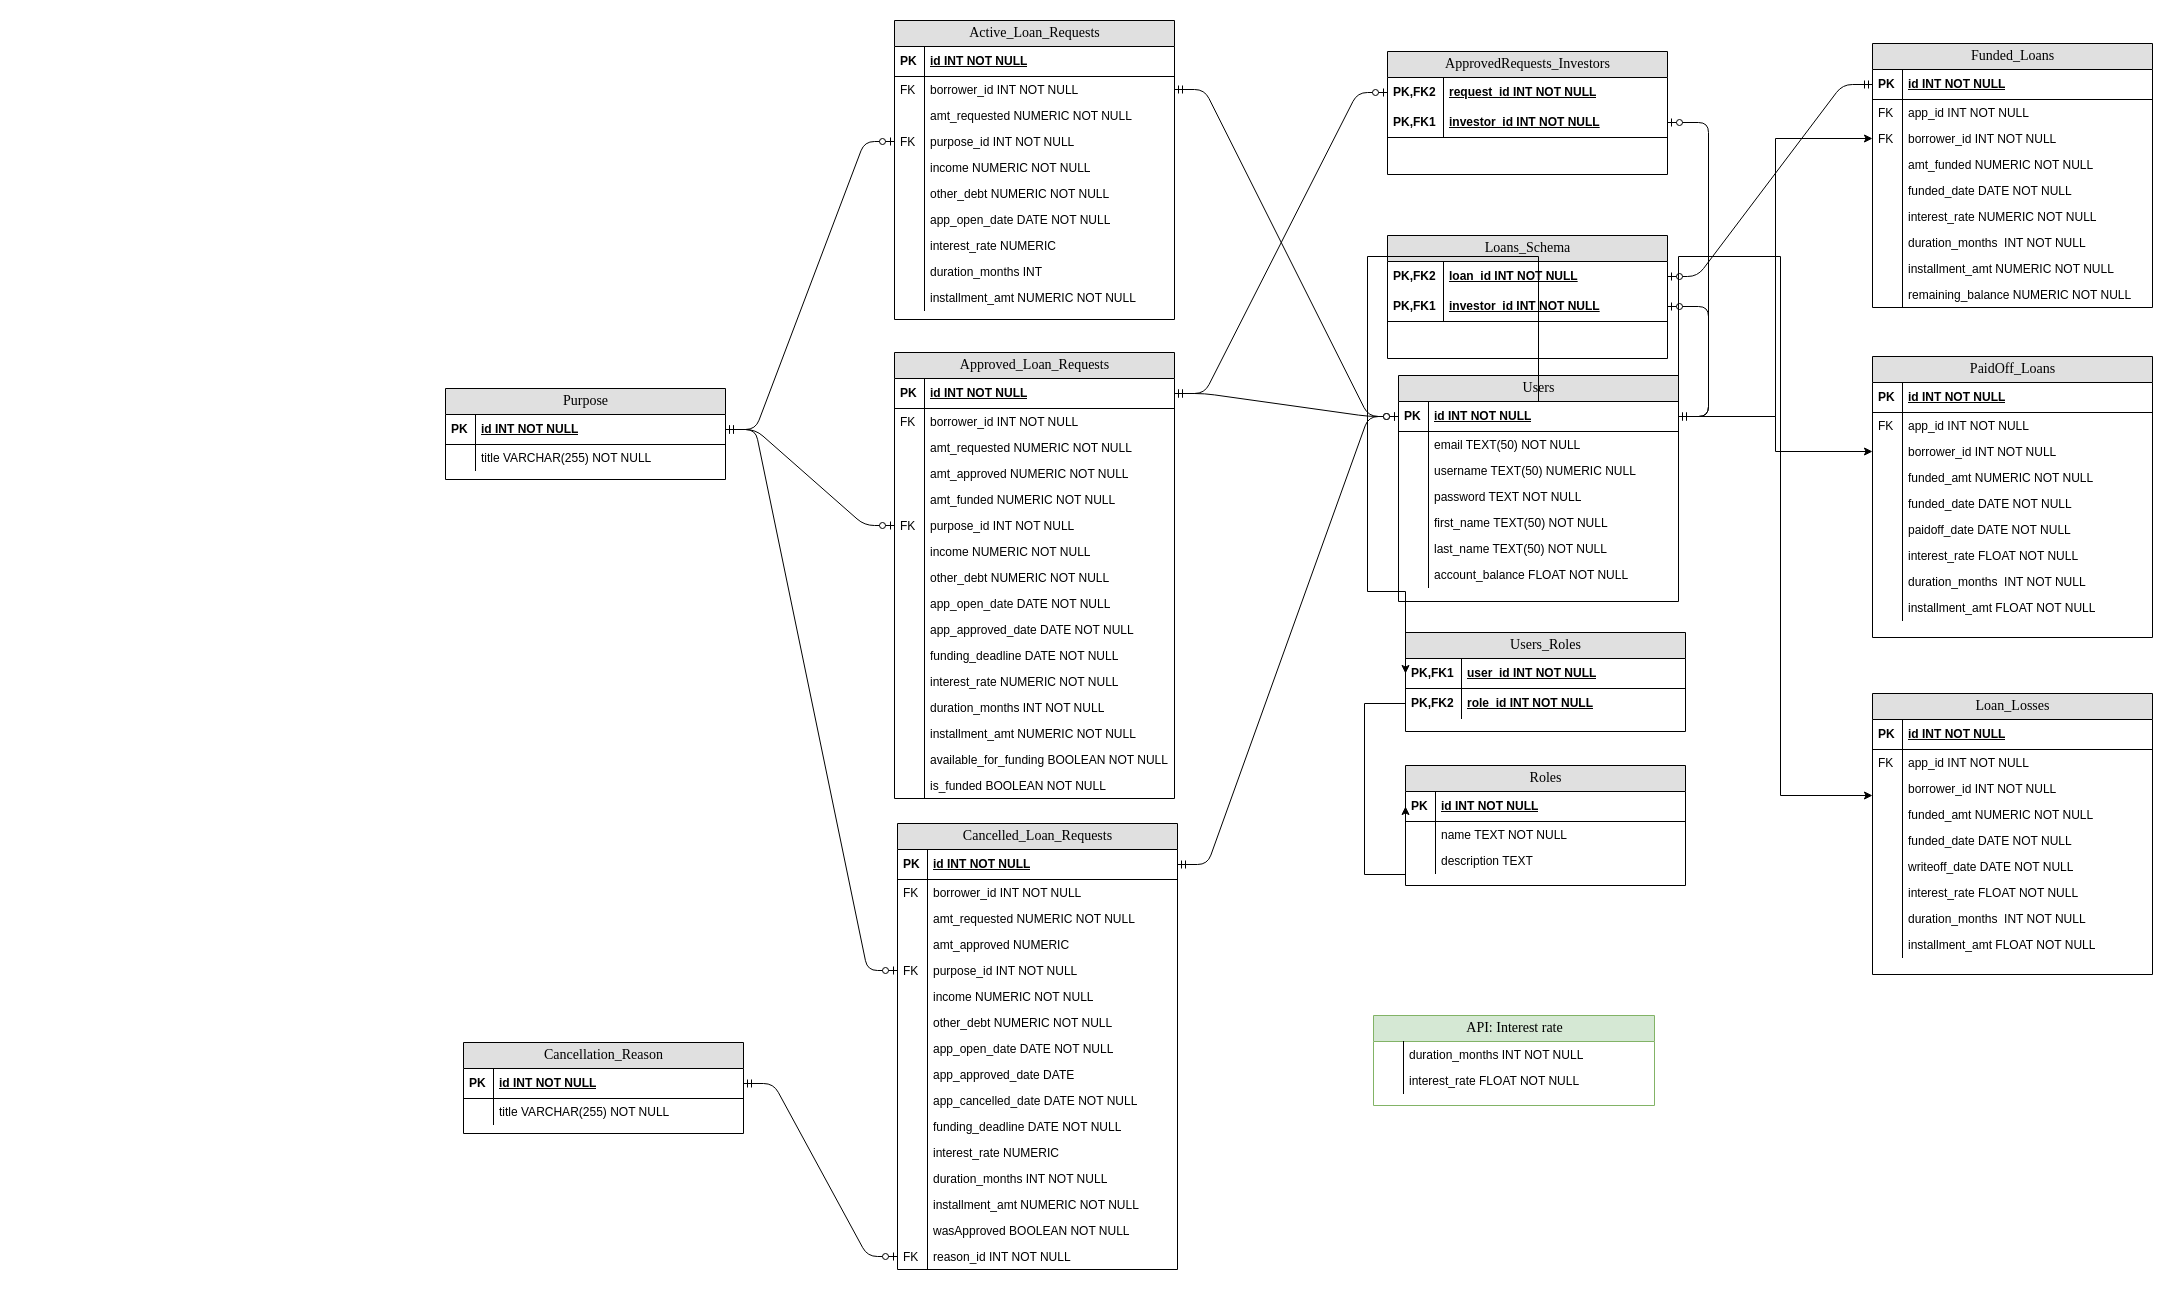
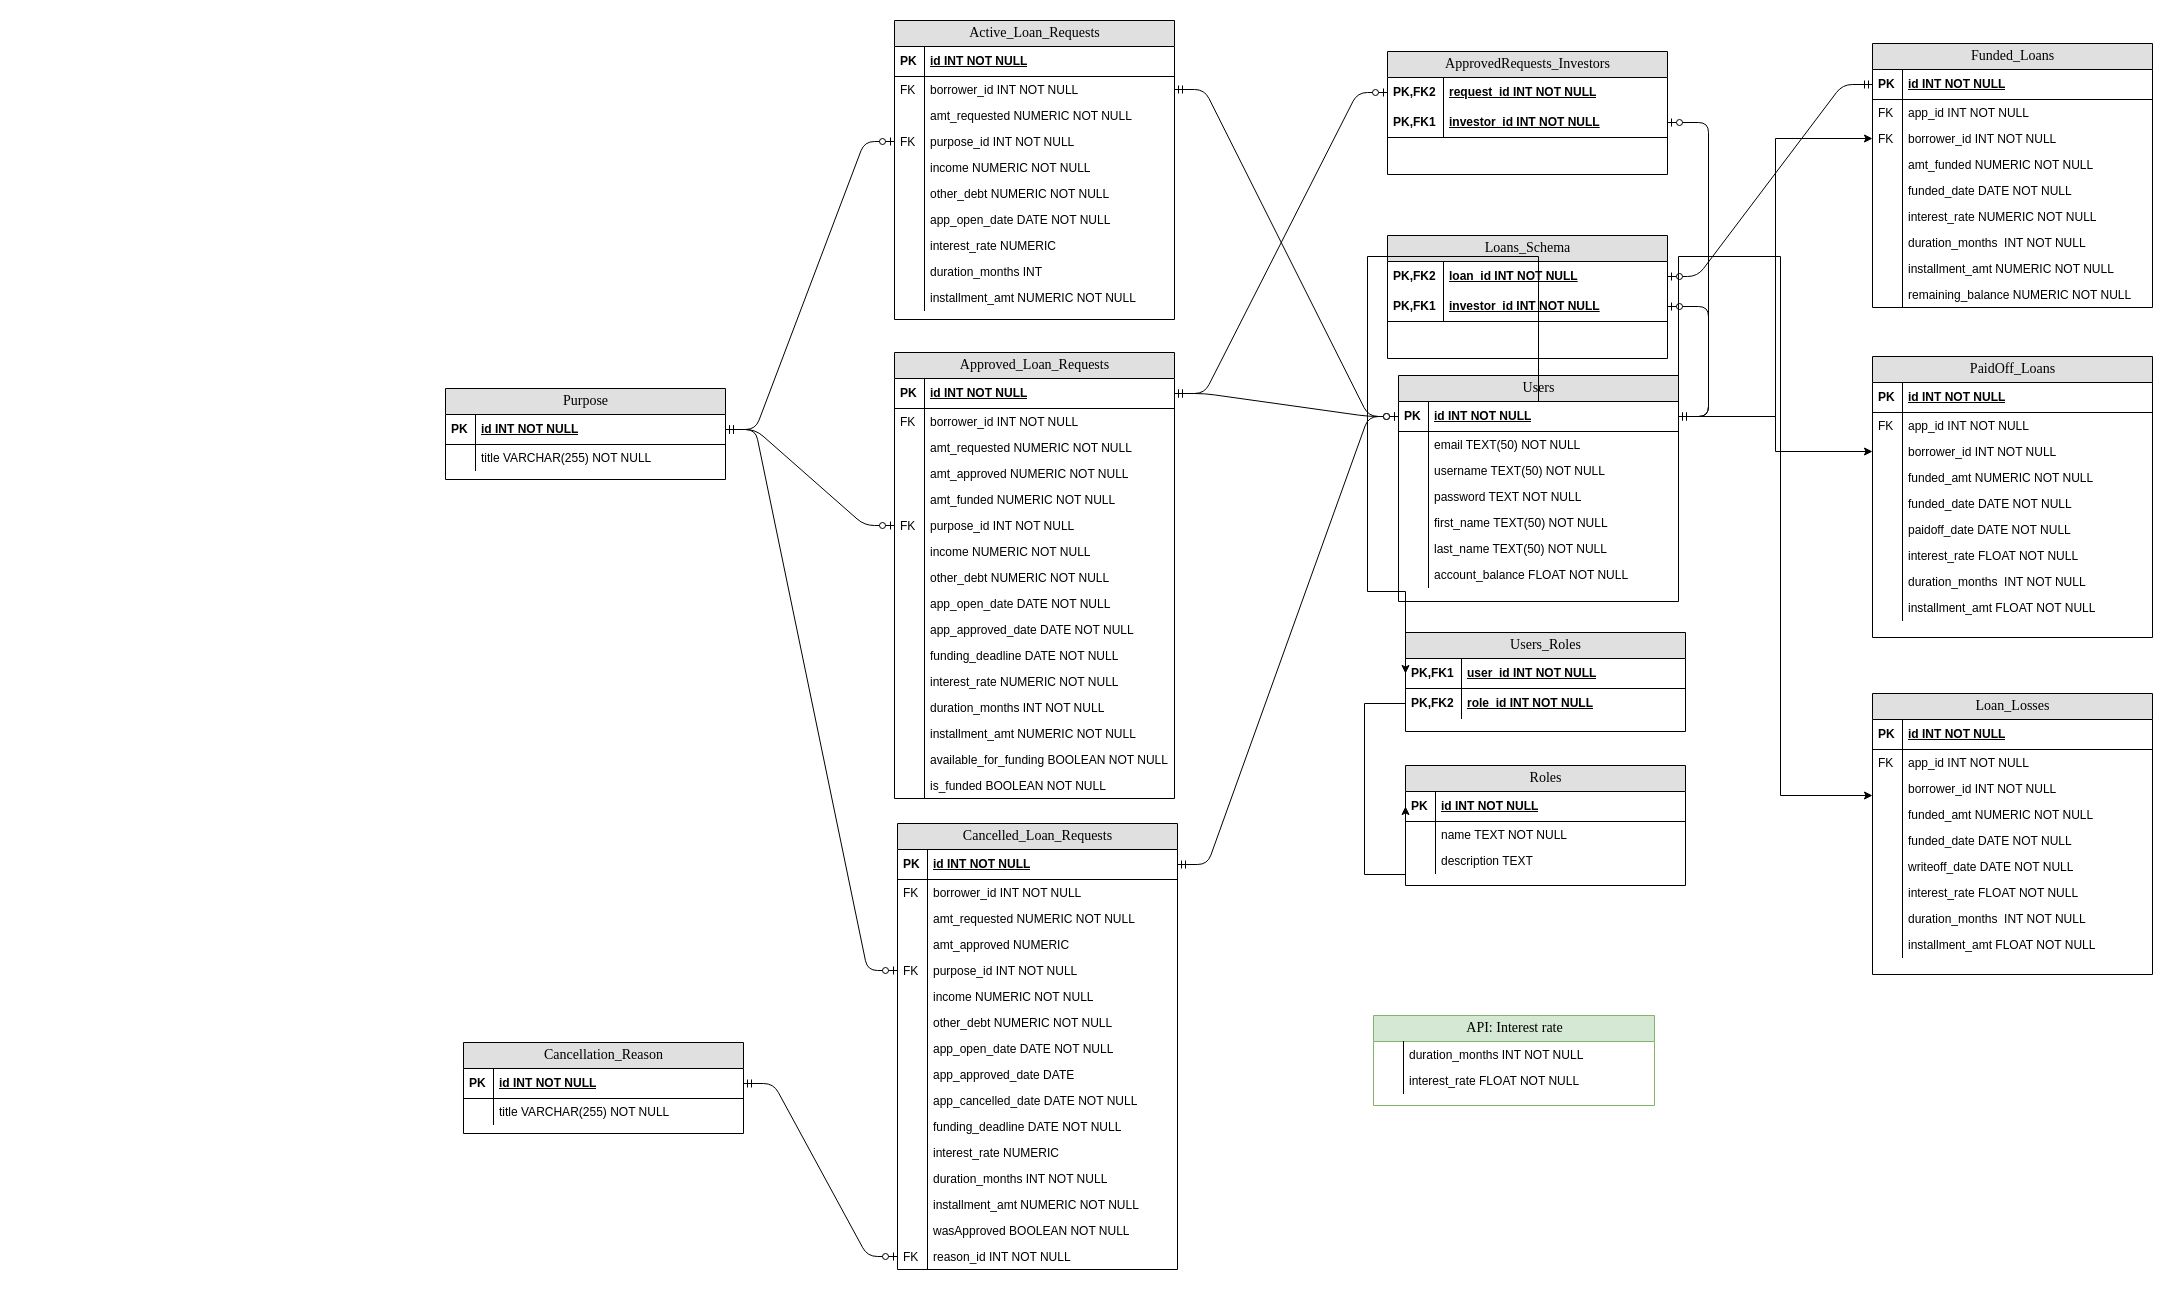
(1531, 472) -> (1517, 472)
